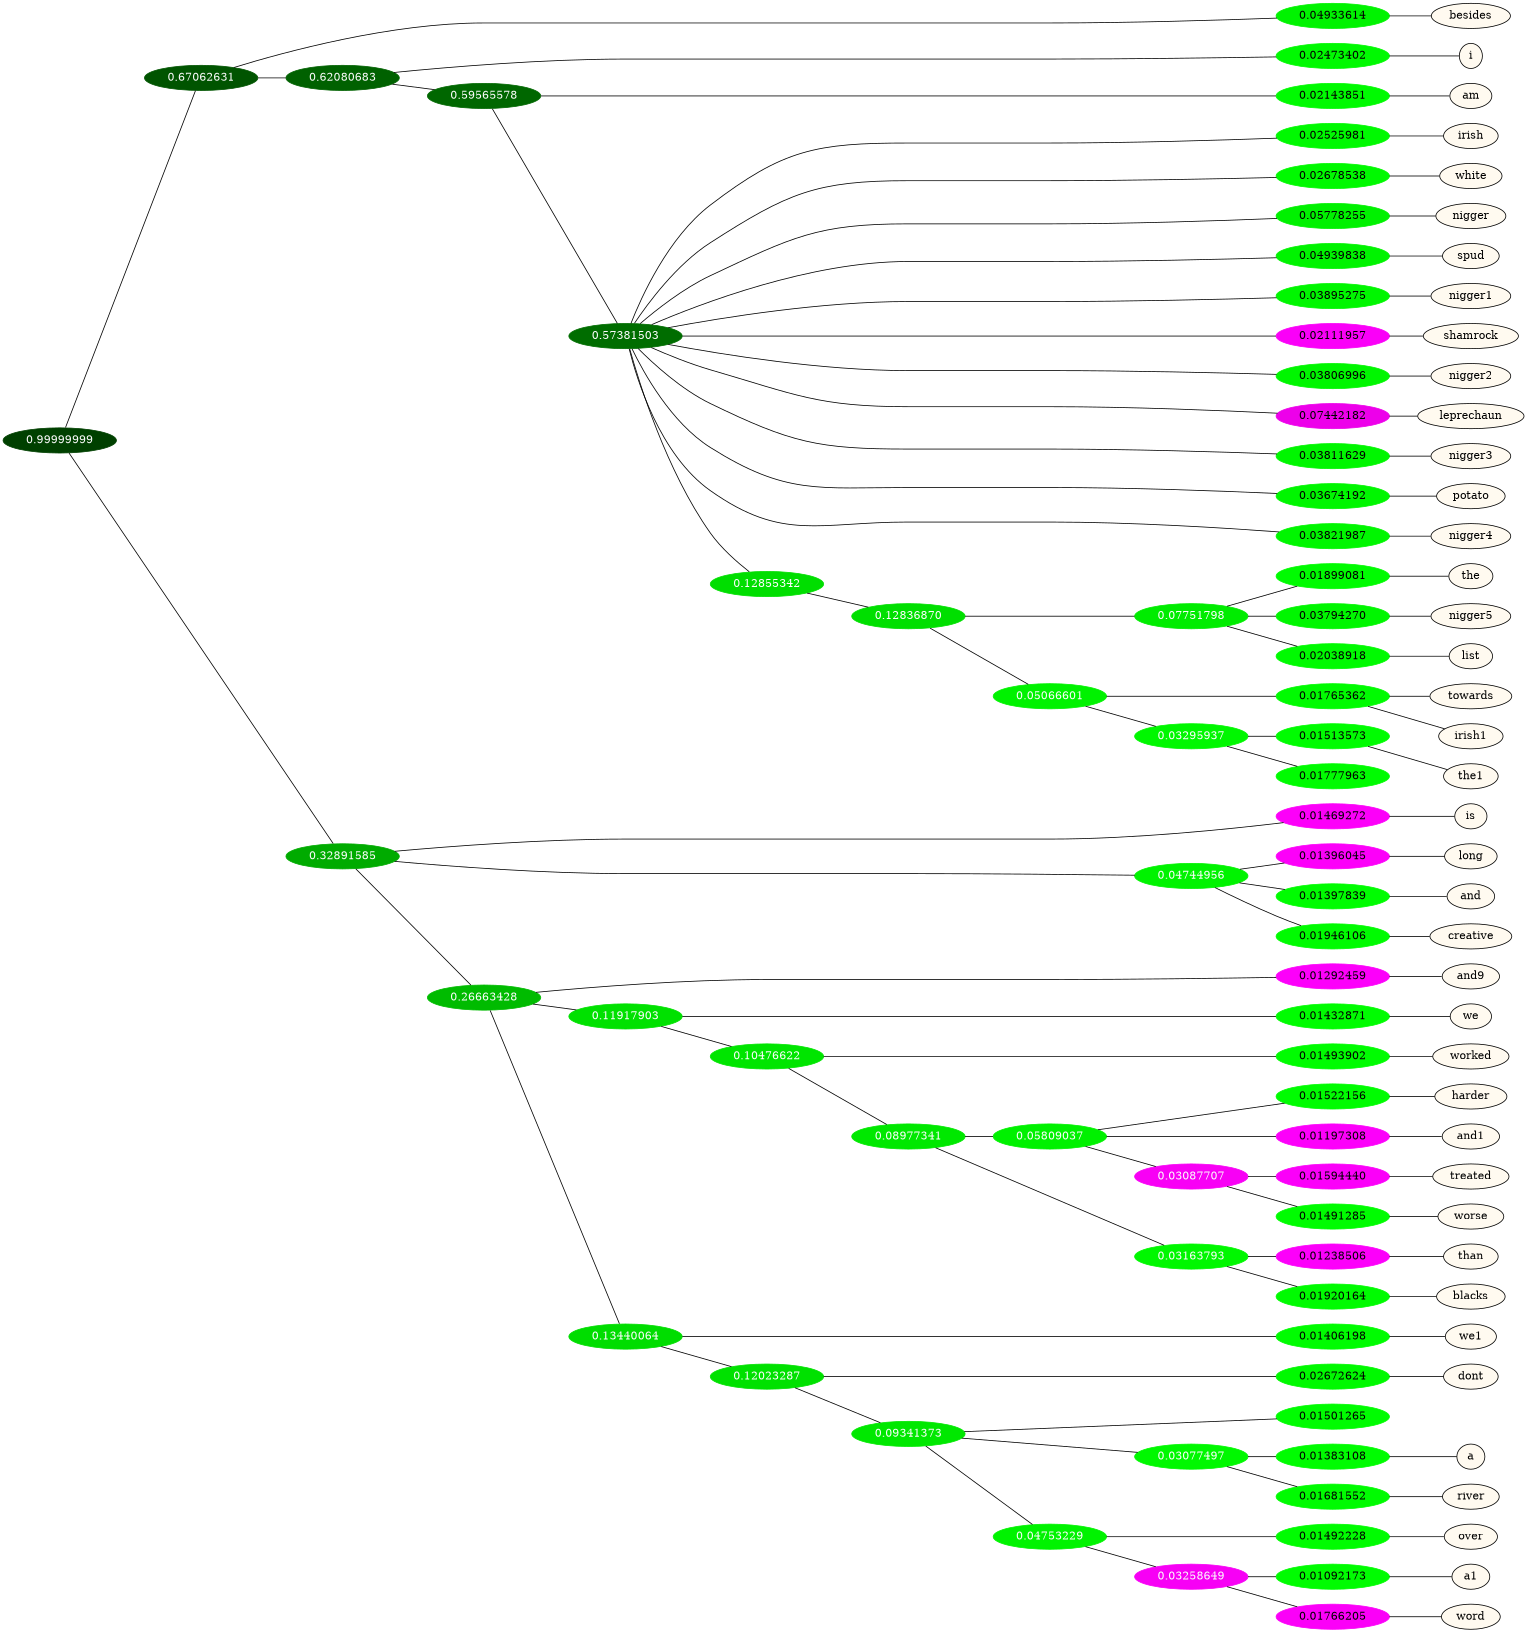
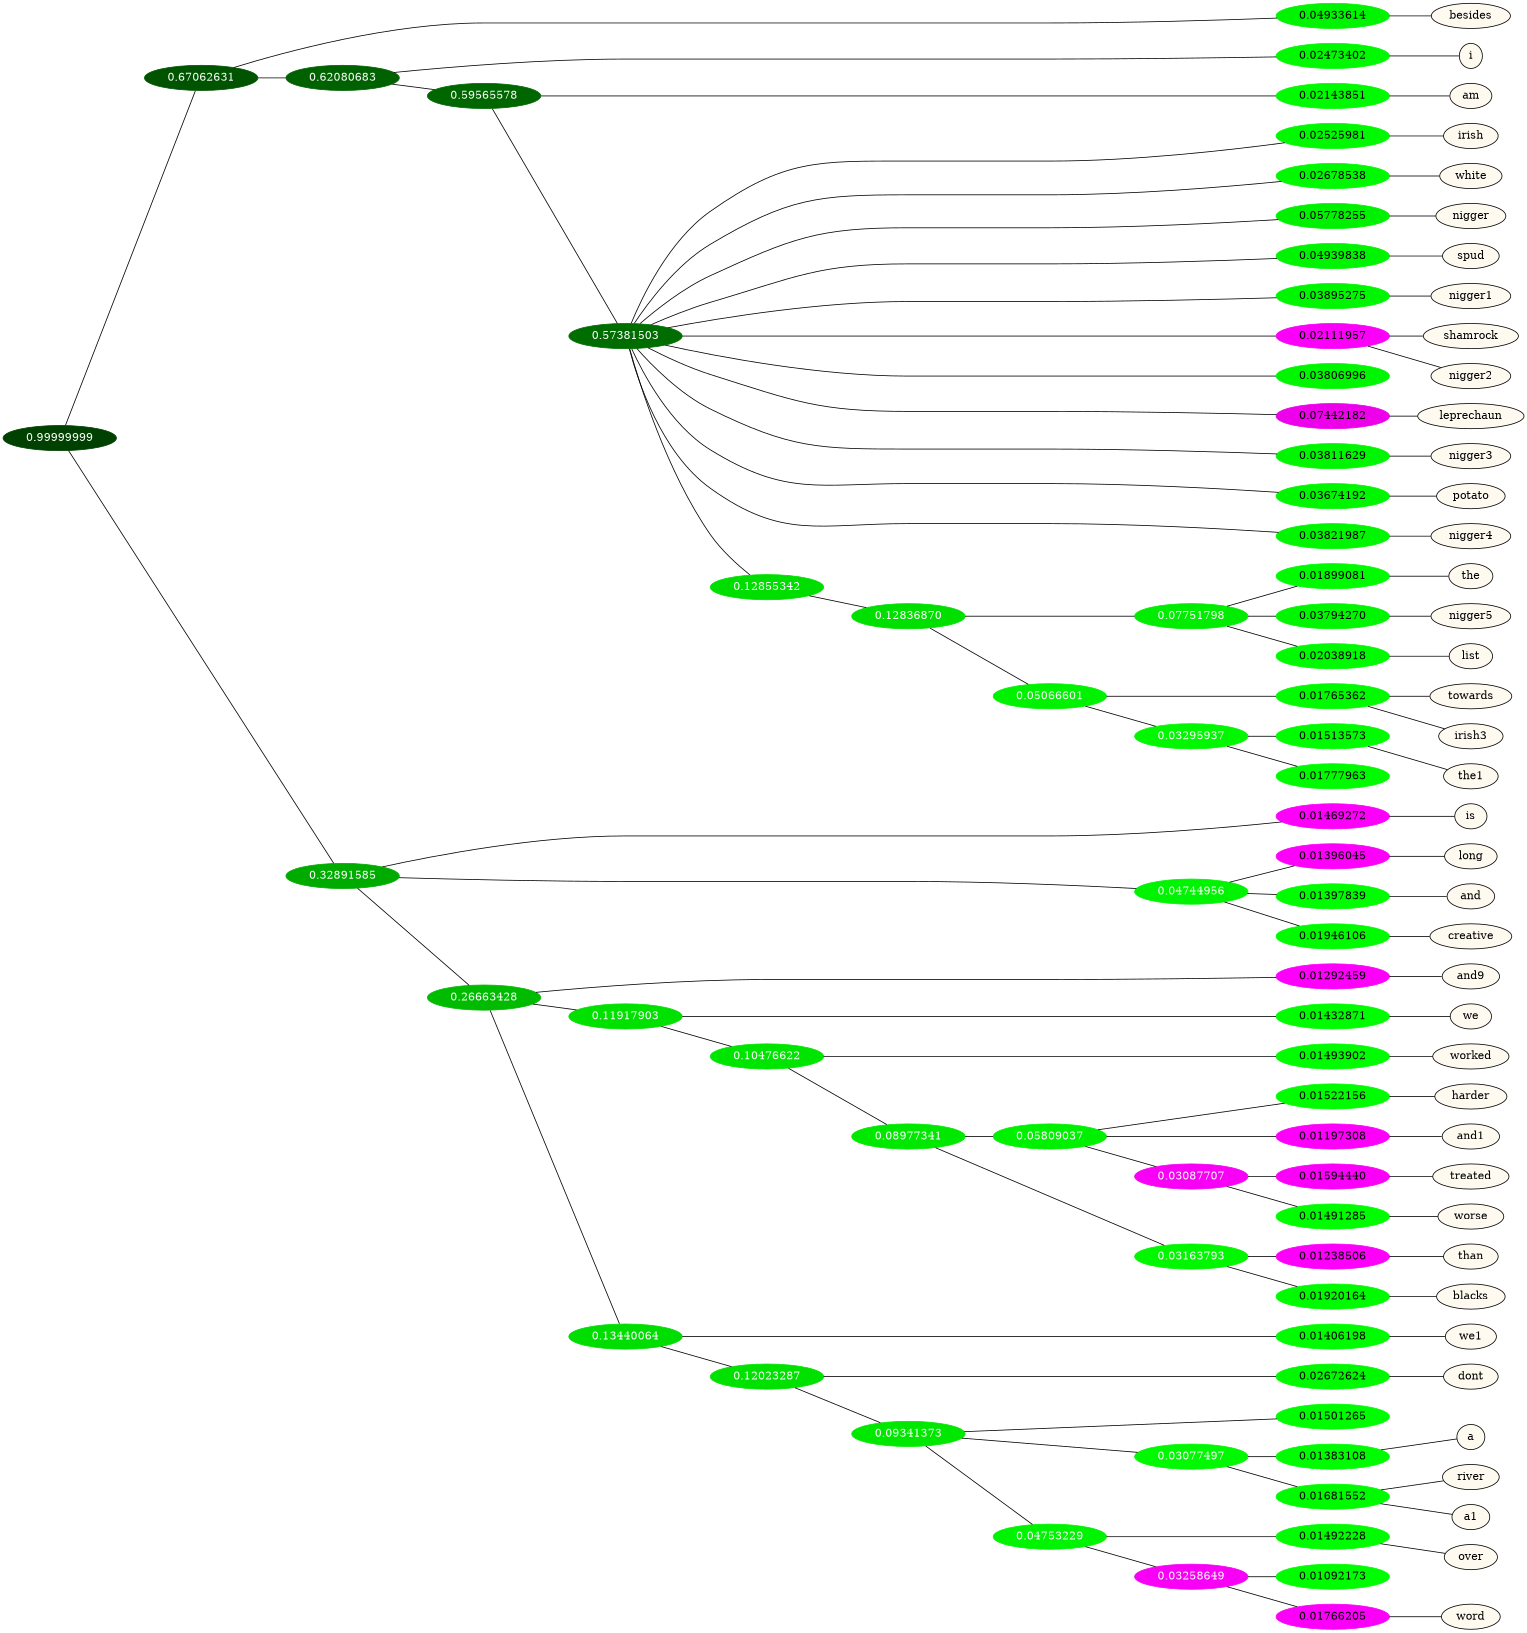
(1410, 376) -> (1404, 357)
(1471, 736) -> (1471, 736)
(1421, 1577) -> (1416, 1509)
